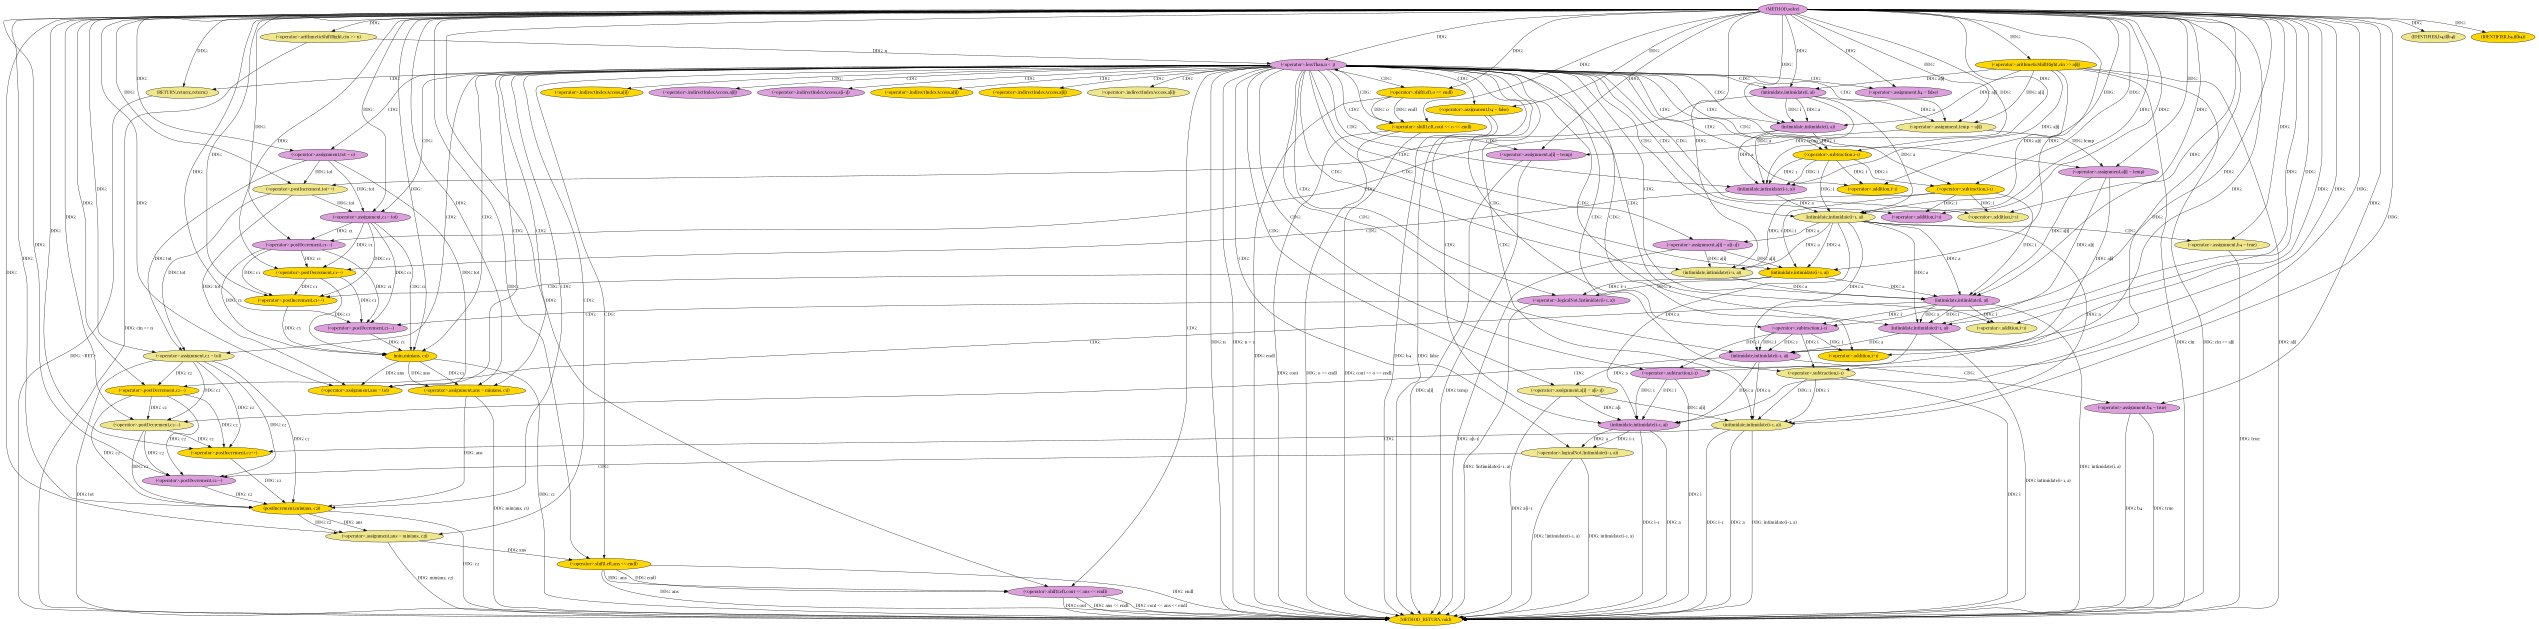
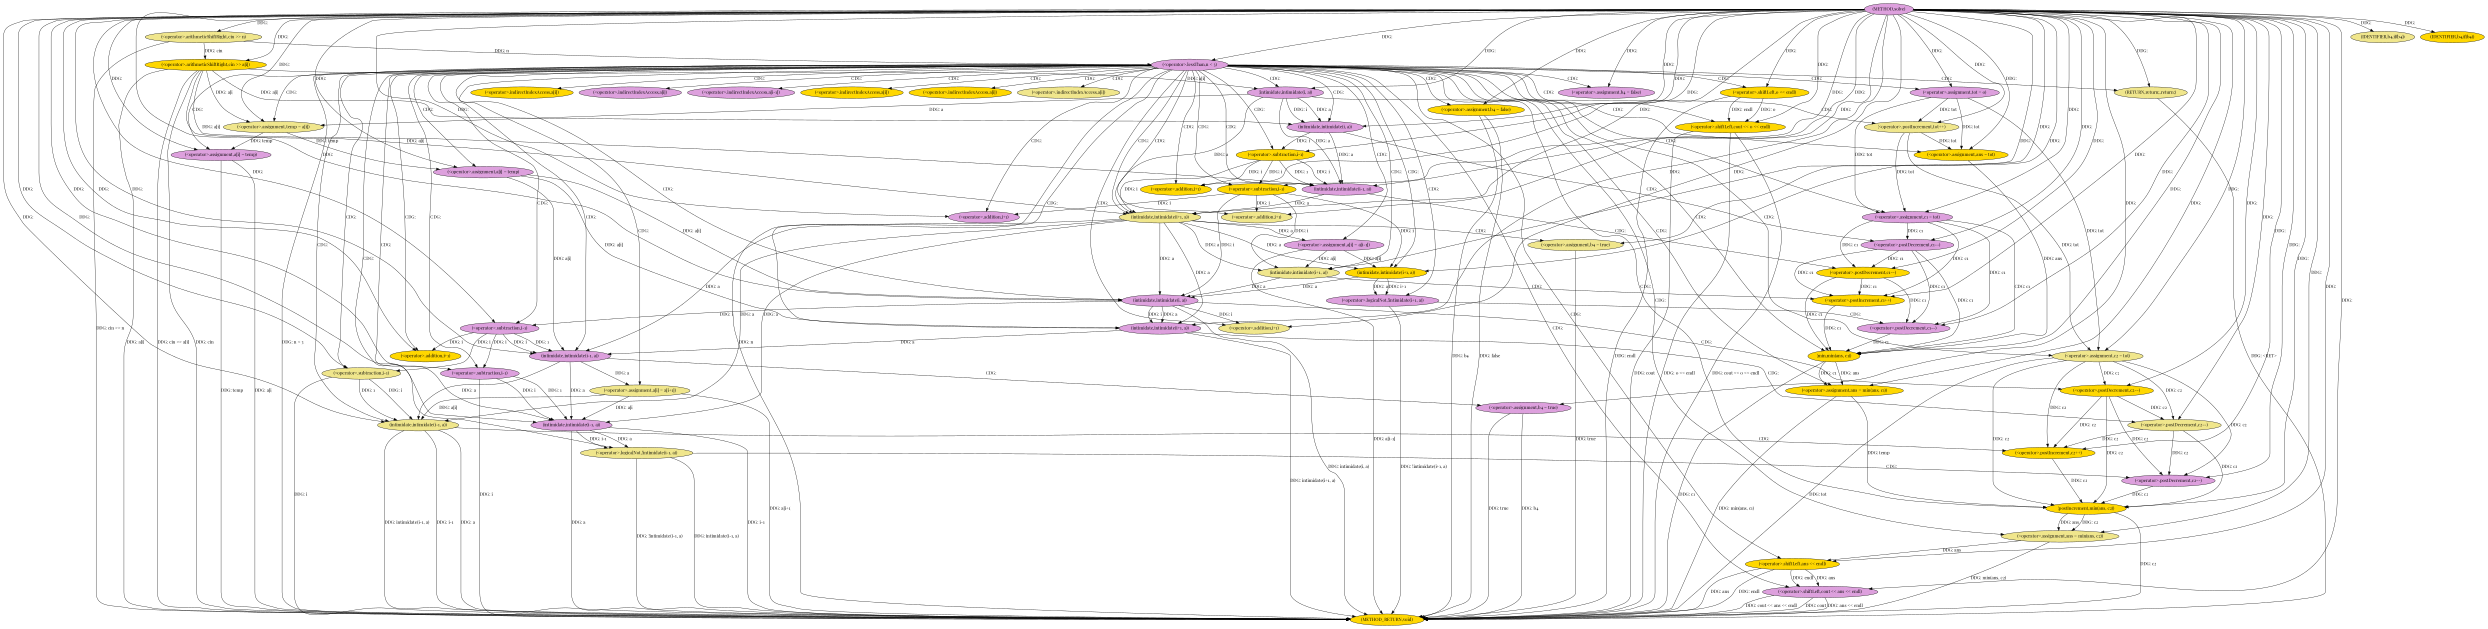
none -> (204, 49)
(1362, 104) -> (1535, 85)
(293, 328) -> (1833, 328)
(381, 371) -> (2047, 327)
(473, 453) -> (1879, 453)
